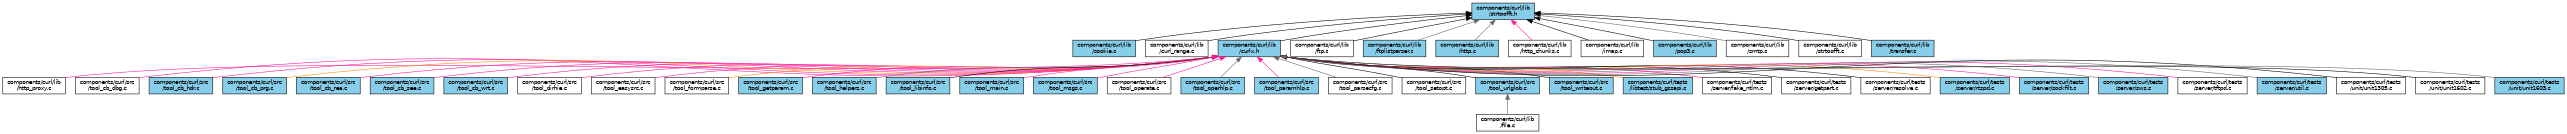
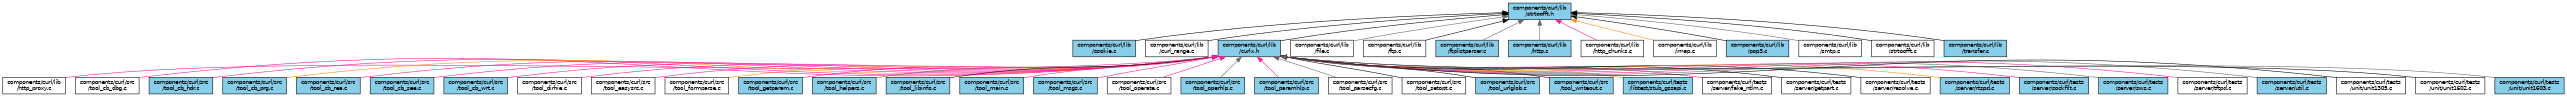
(1560, 31) -> (1615, 31)
(1508, 107) -> (1428, 28)
